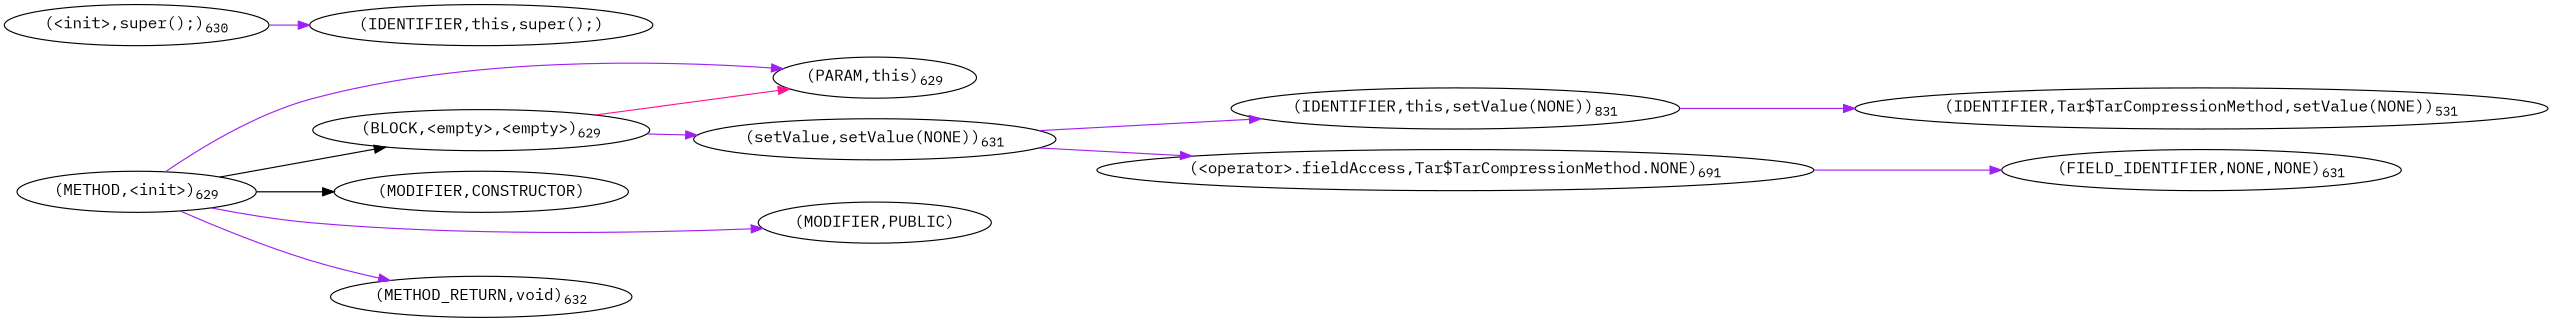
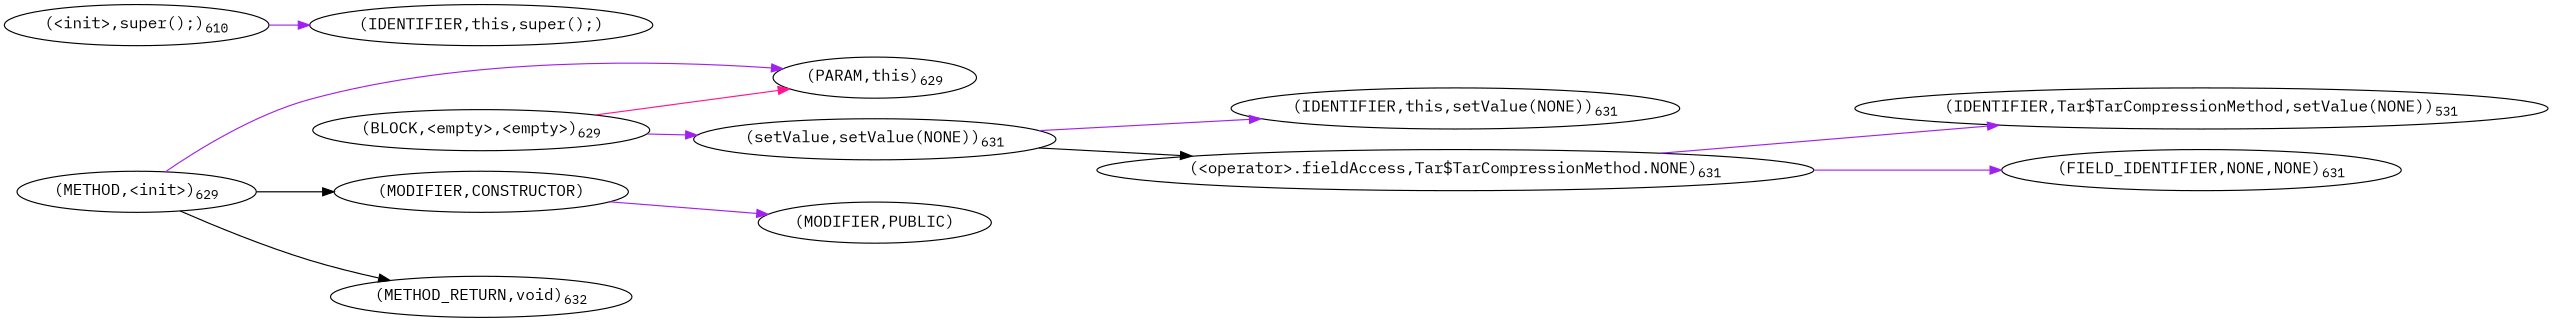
(217, 23) -> (217, 23)
(1607, 107) -> (1607, 107)
(1762, 108) -> (1824, 140)
(1110, 152) -> (1110, 152)
(297, 163) -> none
(1710, 168) -> (1710, 168)
(480, 231) -> (683, 208)
(278, 250) -> (278, 250)
